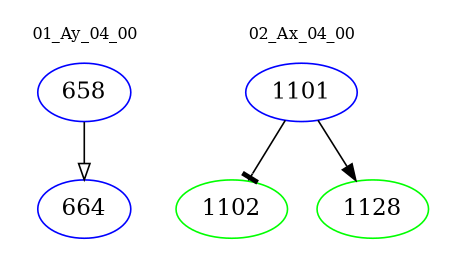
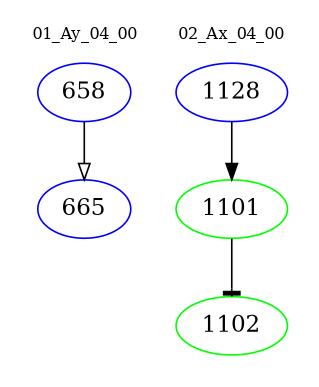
(301, 92) -> (232, 209)
(333, 143) -> (232, 143)
(84, 209) -> (84, 209)
(373, 209) -> (232, 92)
